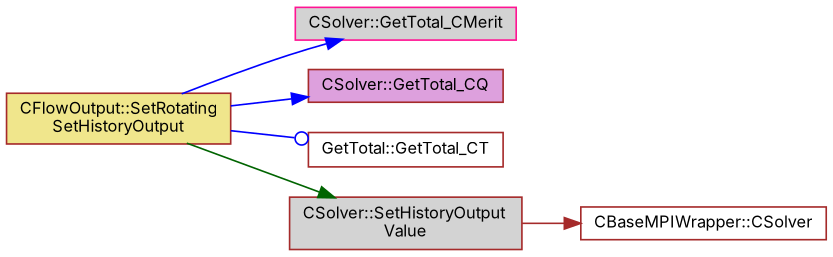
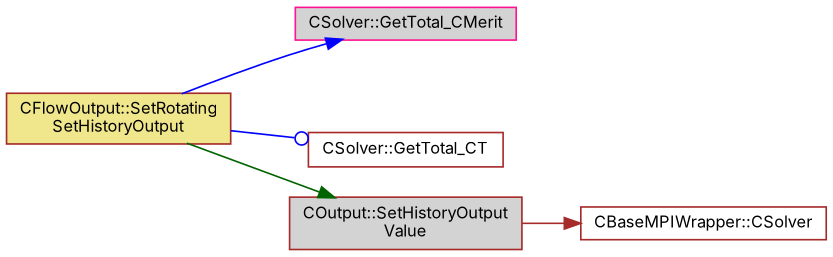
(406, 86) -> none
(406, 150) -> (406, 150)
(406, 223) -> (406, 223)
